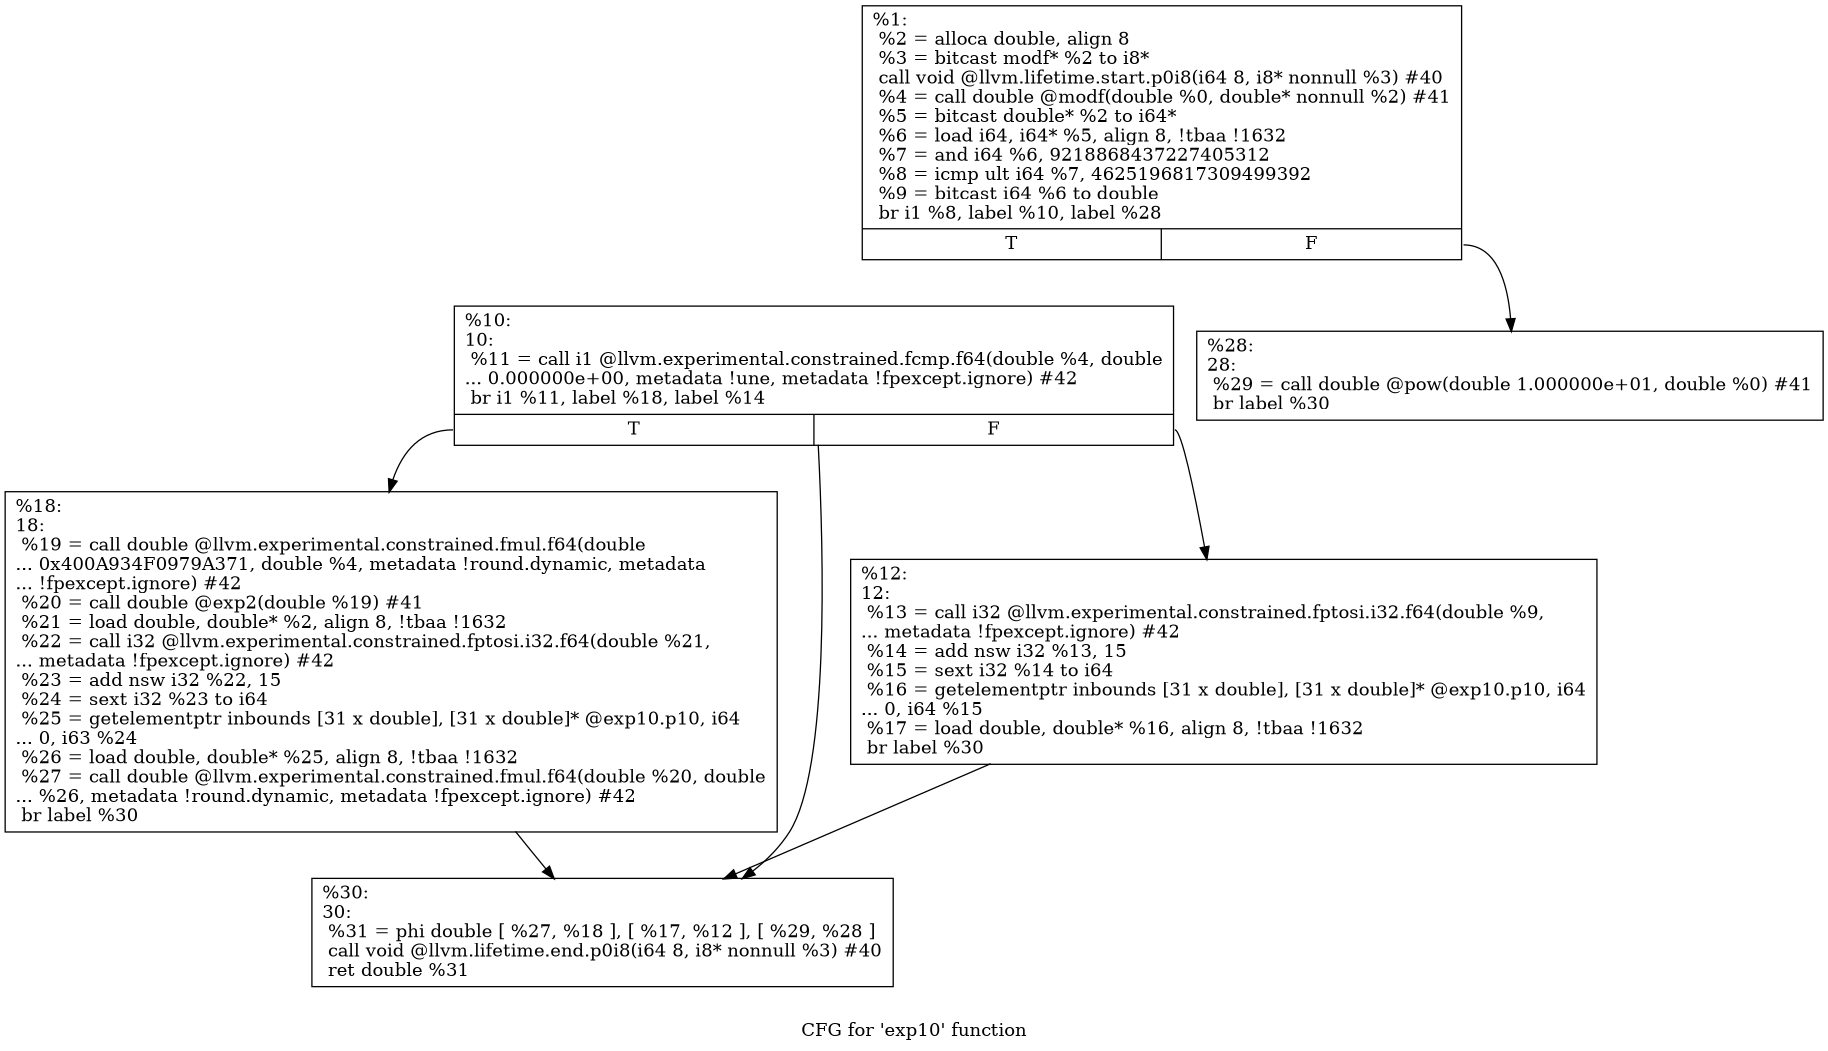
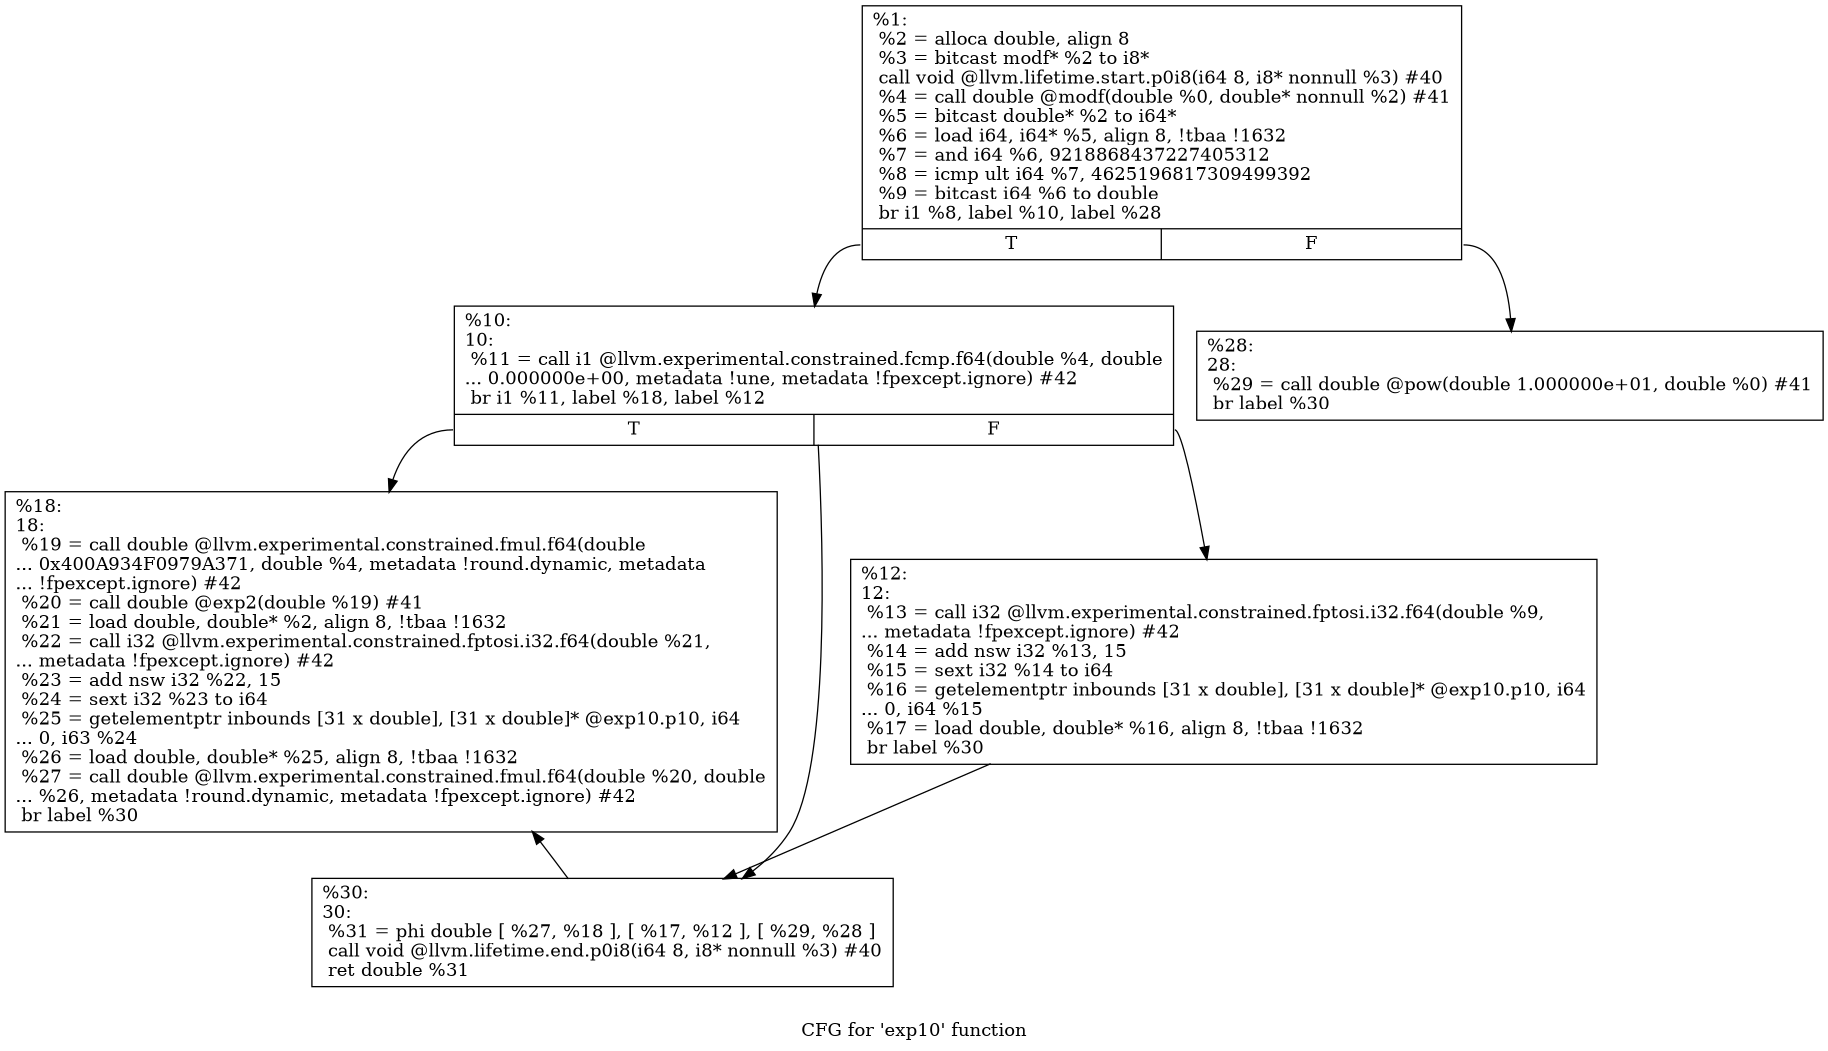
none -> (830, 261)
(615, 398) -> (615, 398)
(531, 850) -> (554, 860)
